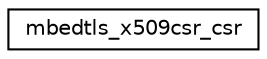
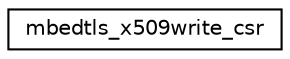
(133, 29) -> (145, 29)
